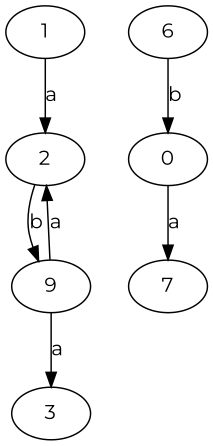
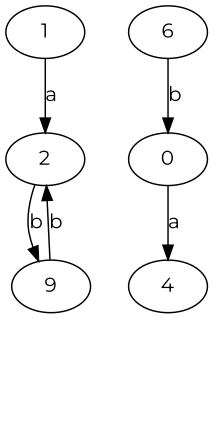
(56, 223) -> (56, 223)
(168, 286) -> (168, 286)
(51, 413) -> none
